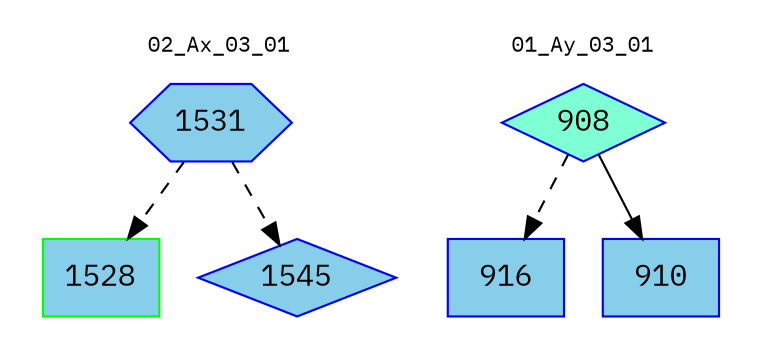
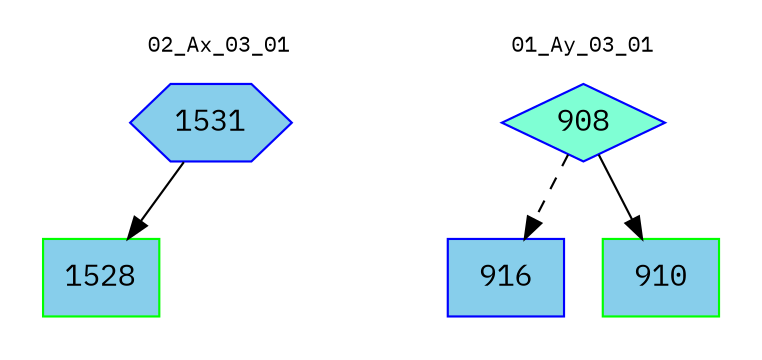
(162, 191) -> (162, 191)
(297, 278) -> none
(661, 278) -> (661, 278)
